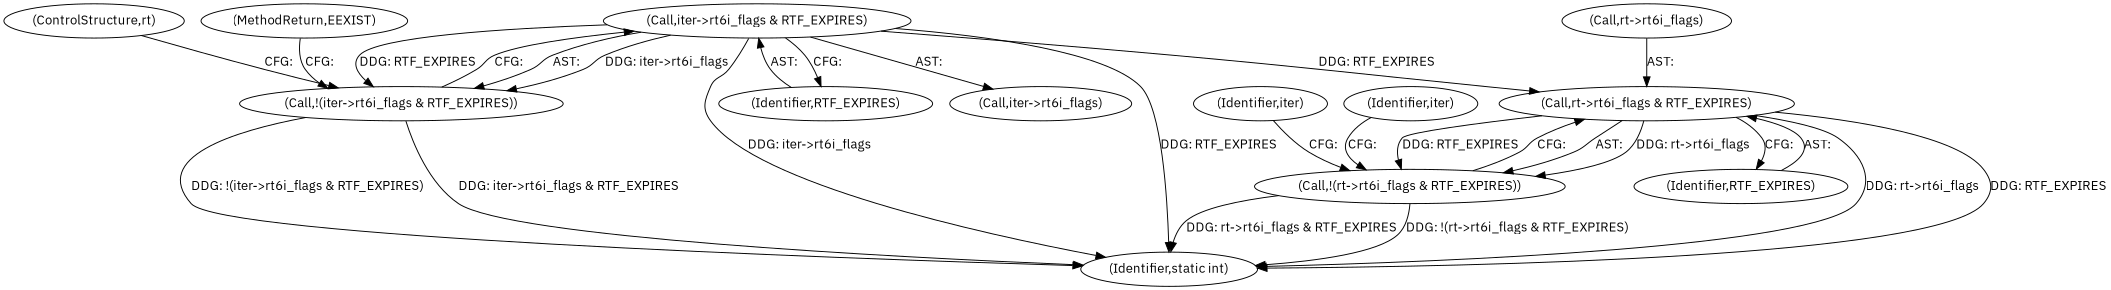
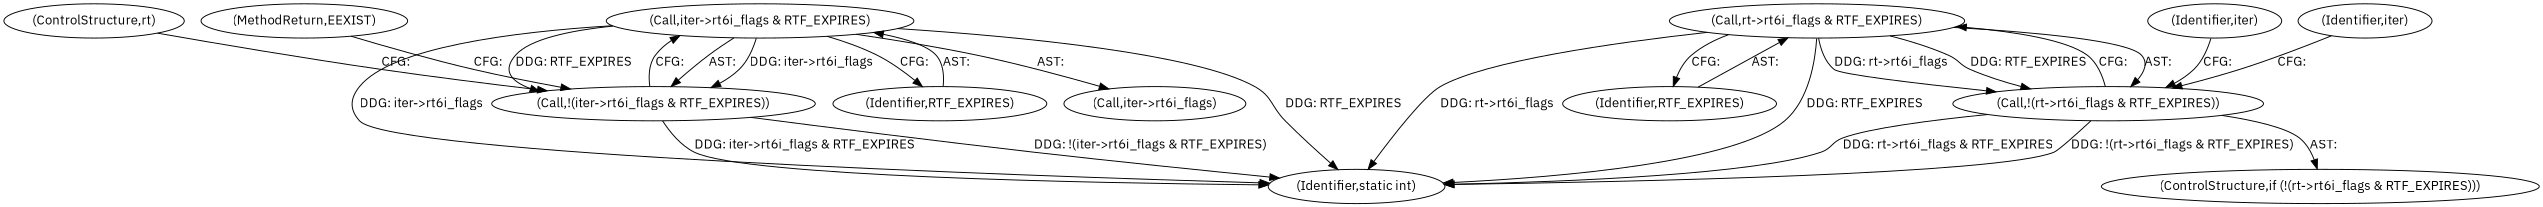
(1647, 21) -> none
(1206, 58) -> none
none -> (2320, 186)
